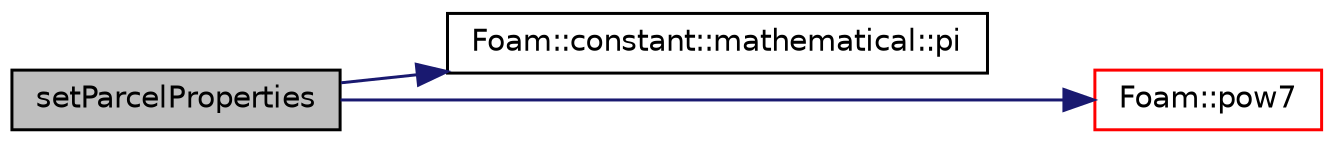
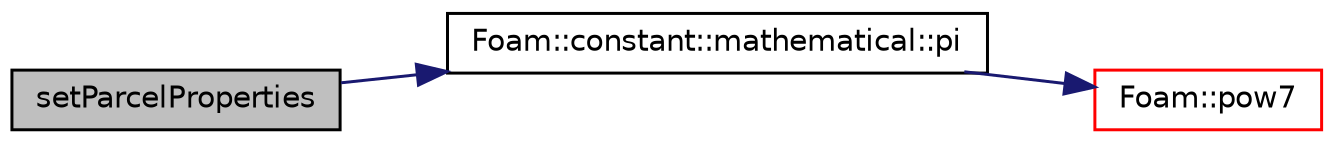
(702, 100) -> (1014, 78)
